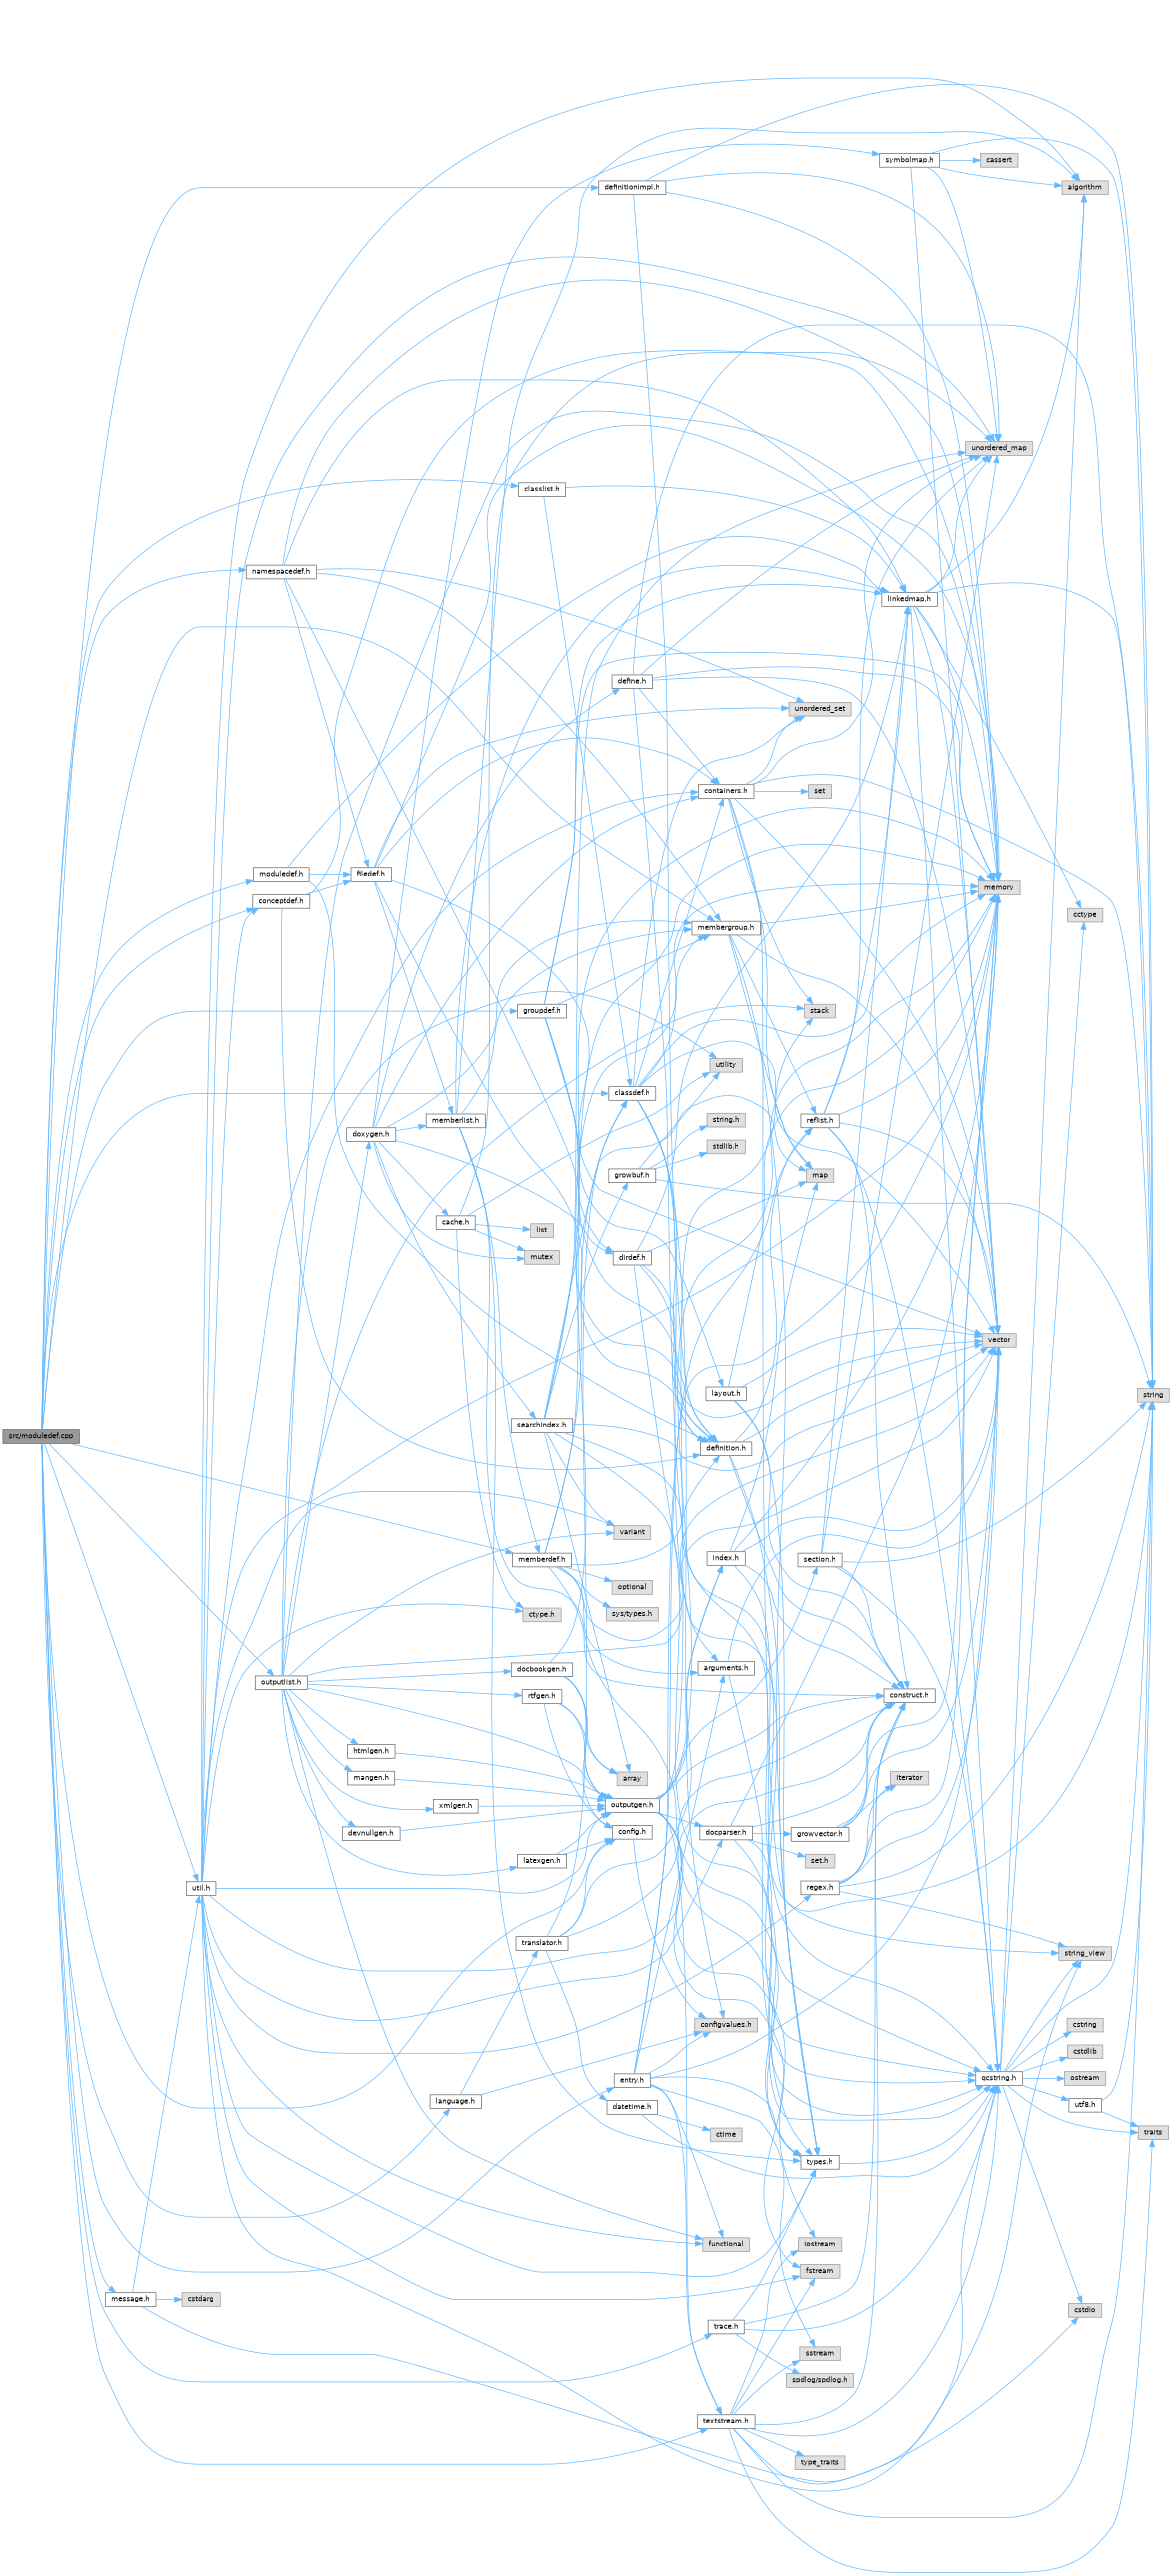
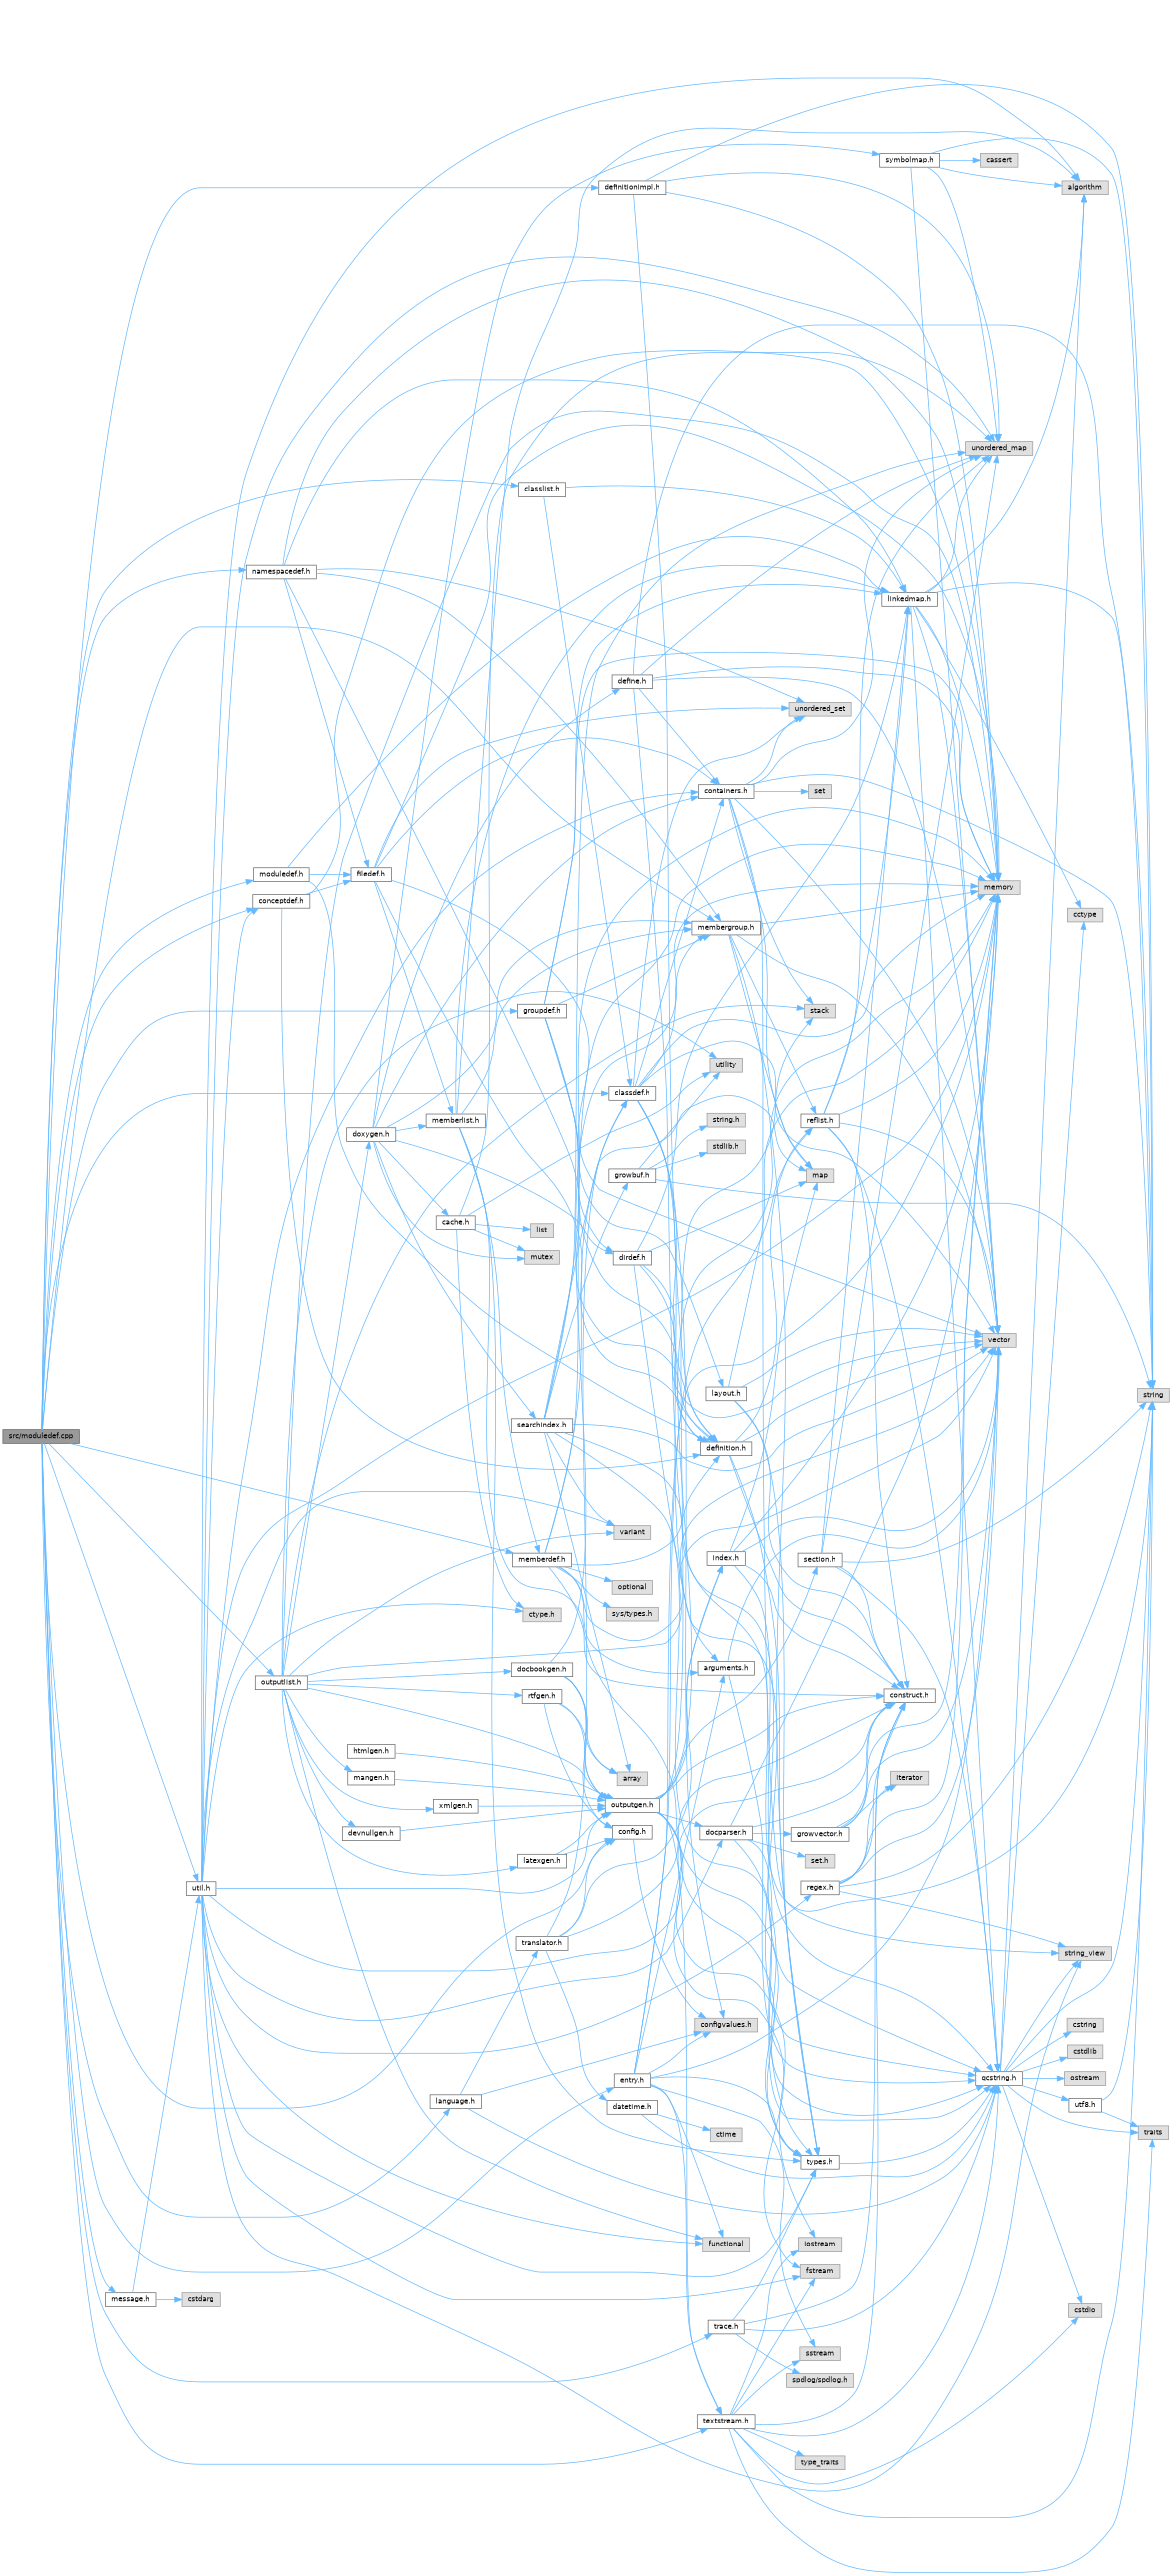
(320, 1716) -> none
(706, 2453) -> (749, 2210)
